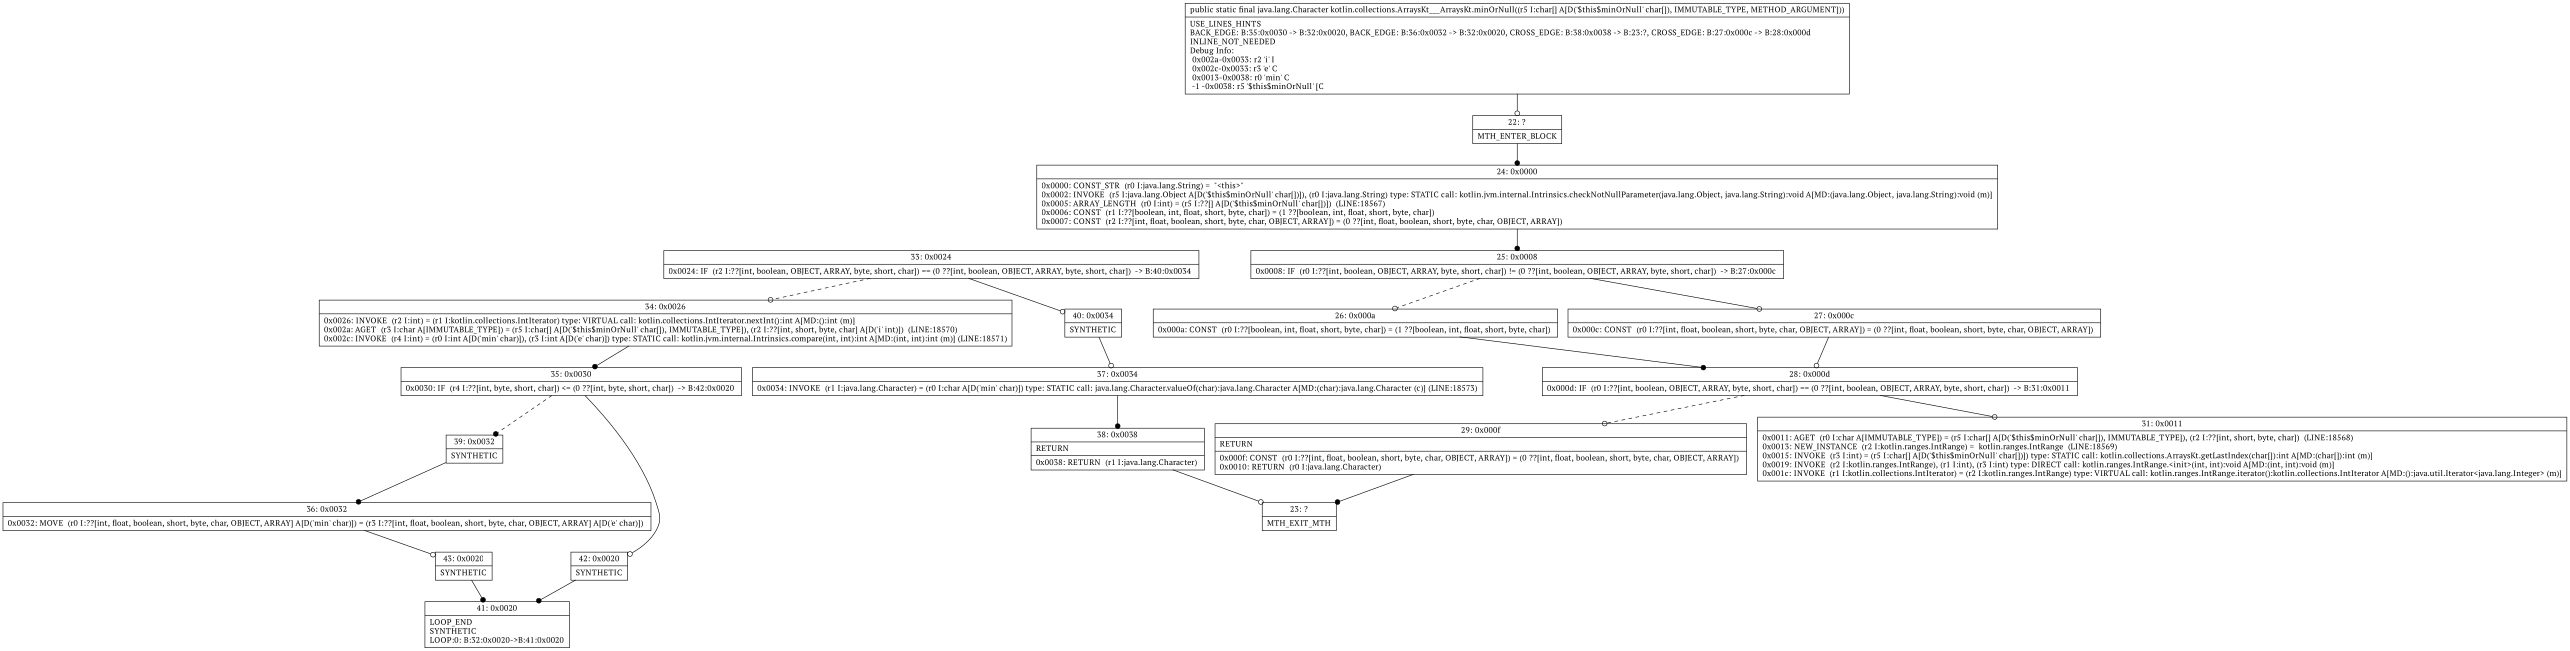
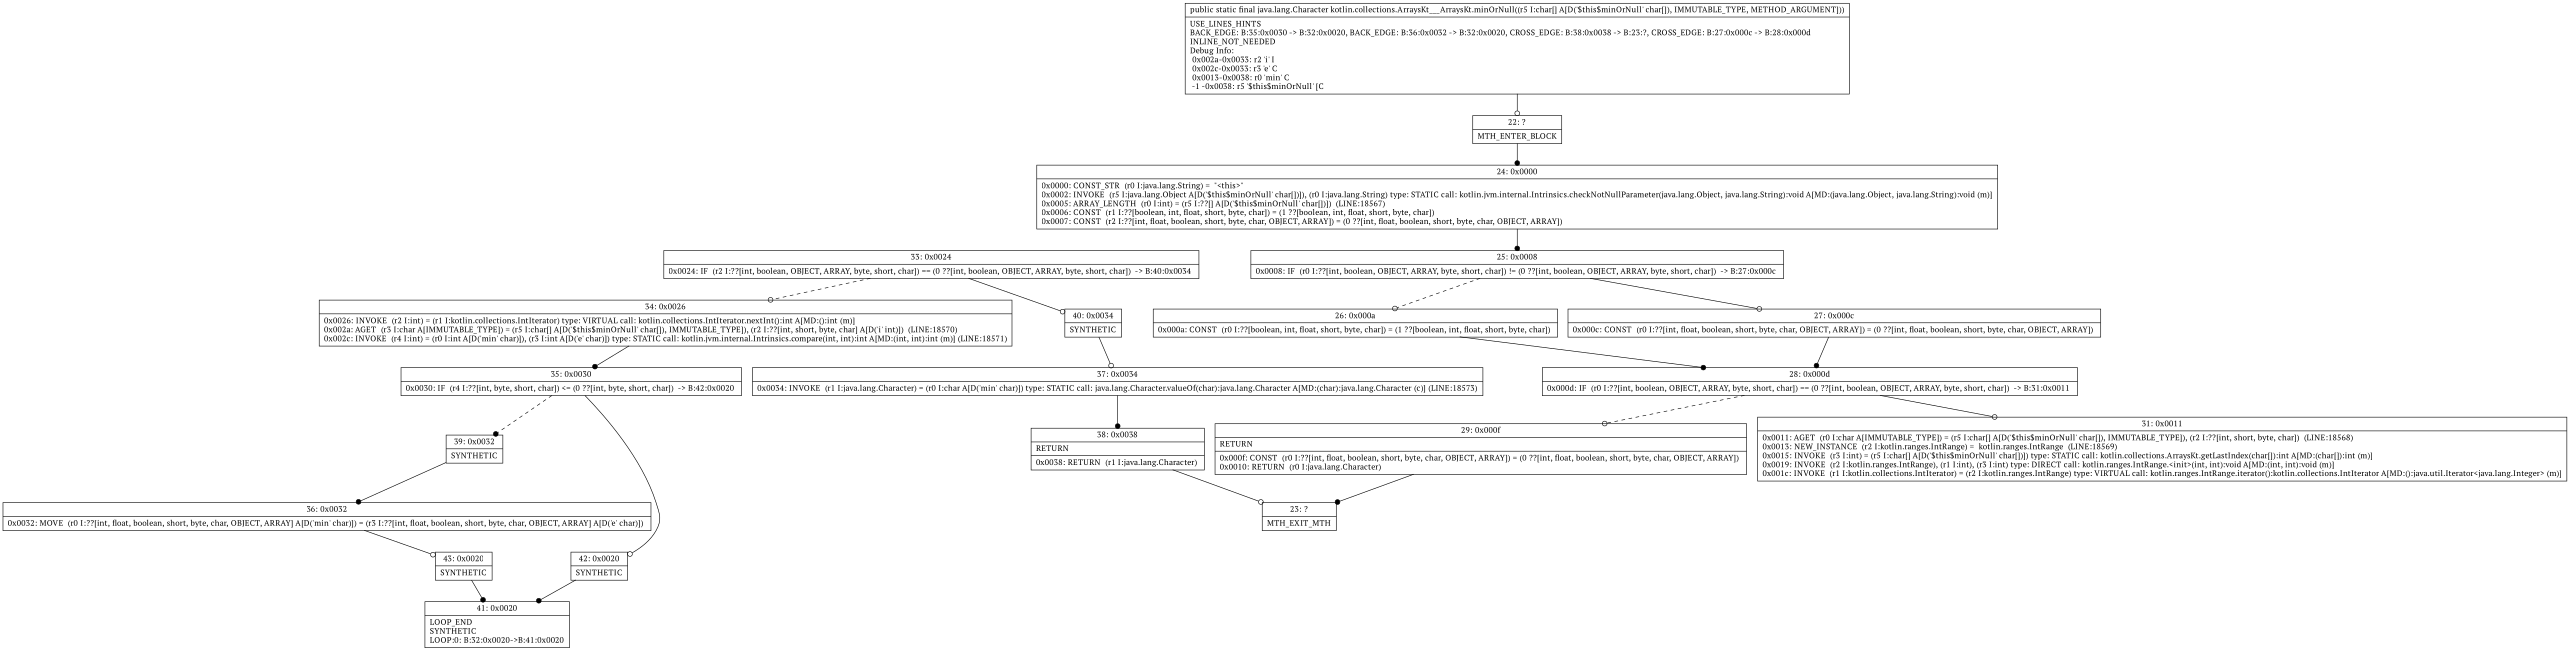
(1823, 350) -> (1823, 350)
